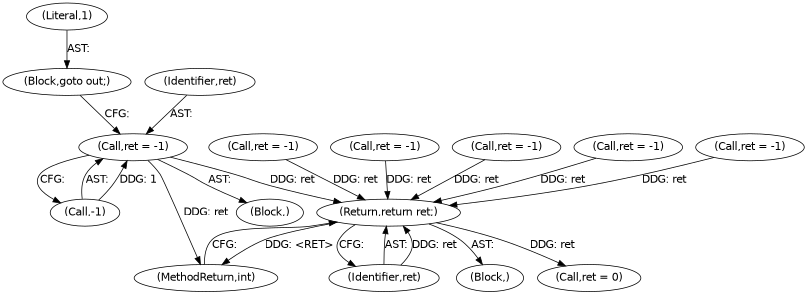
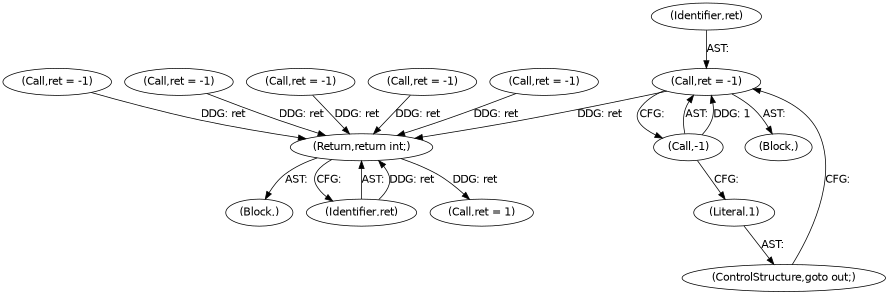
(67, 82) -> (784, 278)
none -> (709, 177)
(389, 213) -> (362, 147)
(206, 278) -> none
(589, 278) -> (482, 213)
